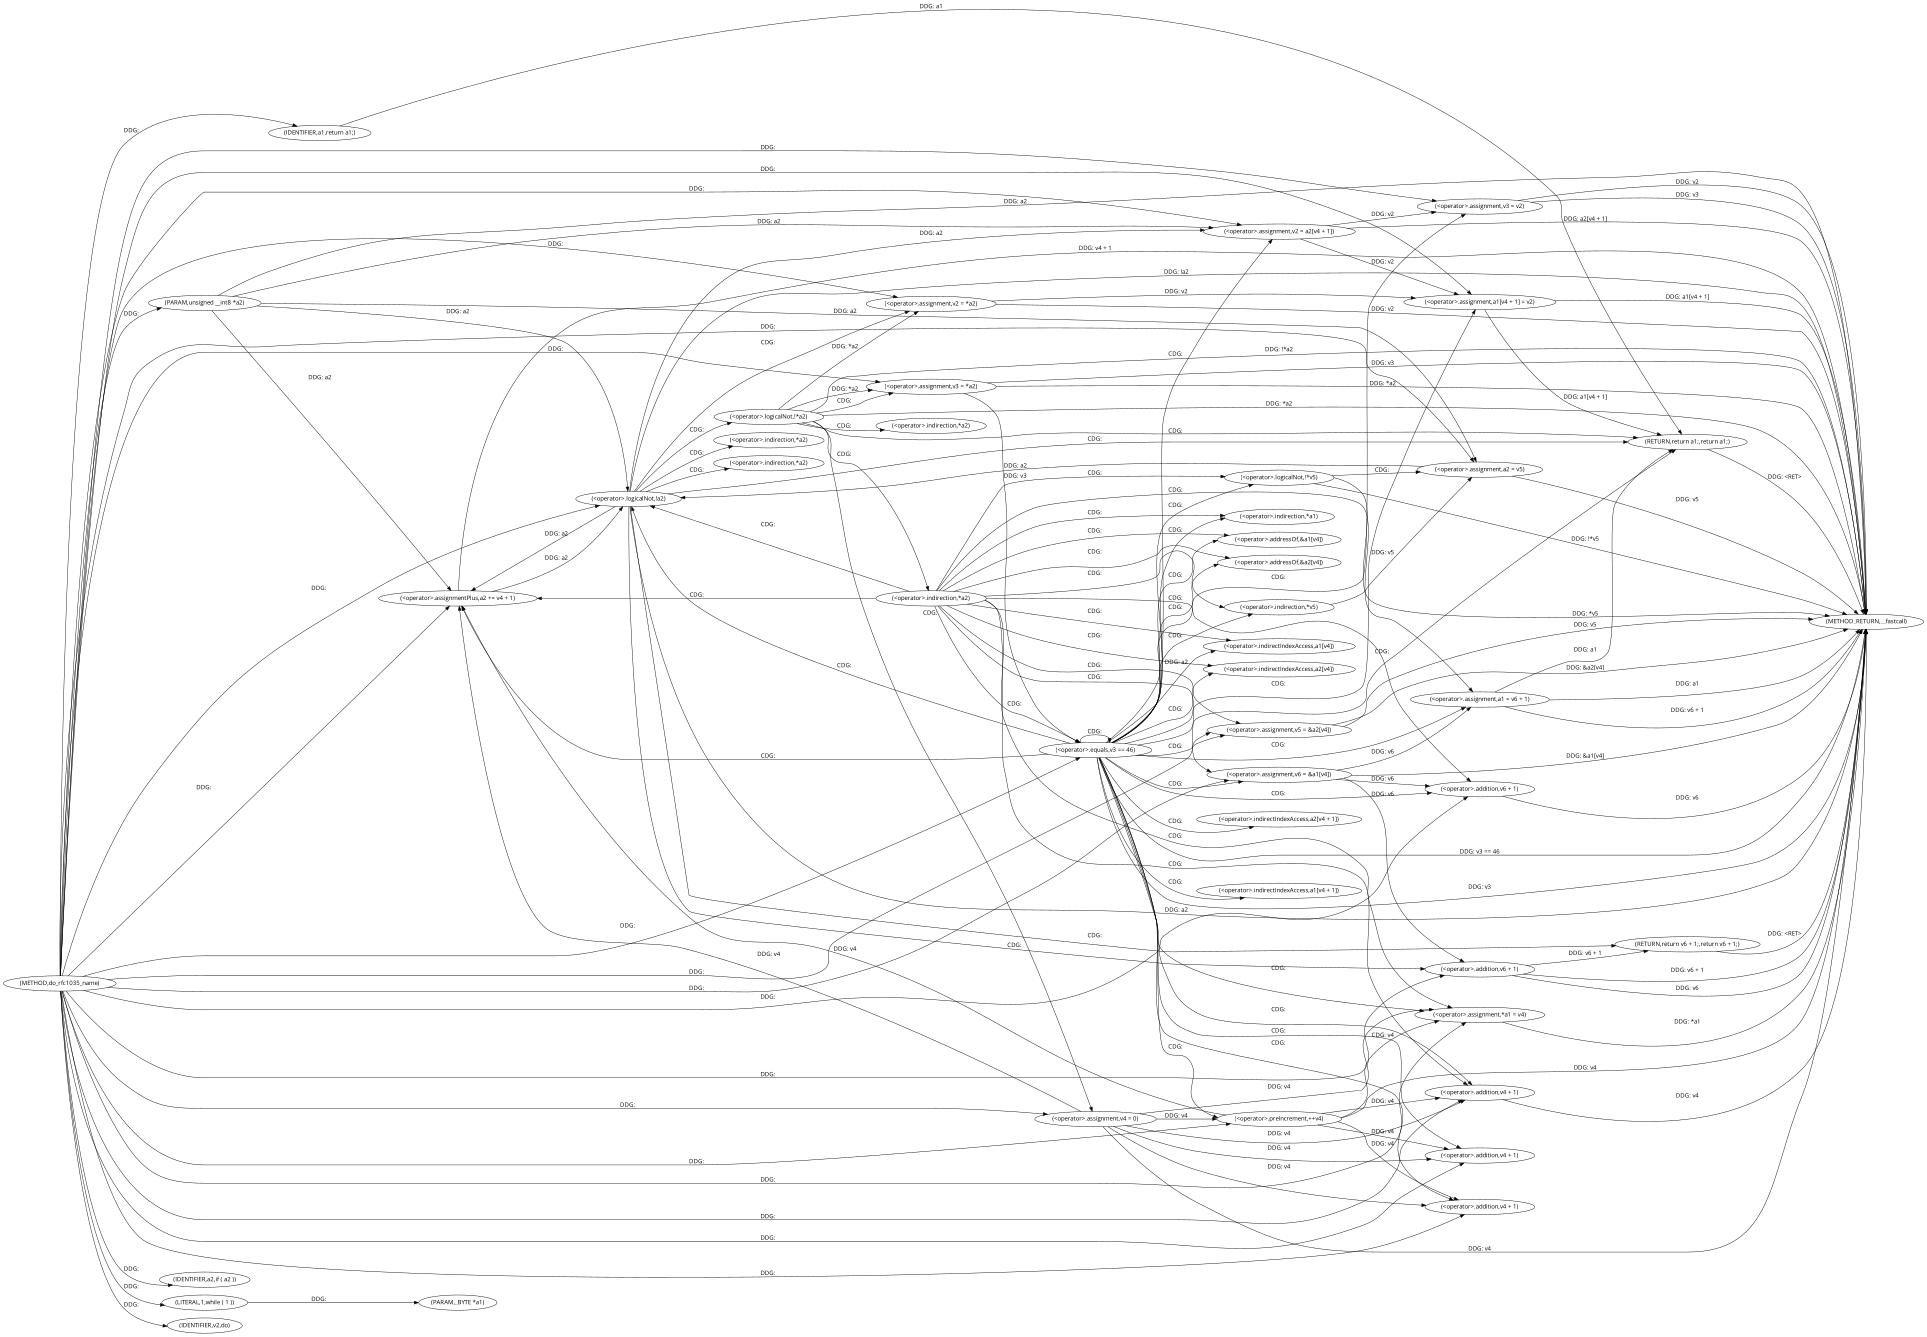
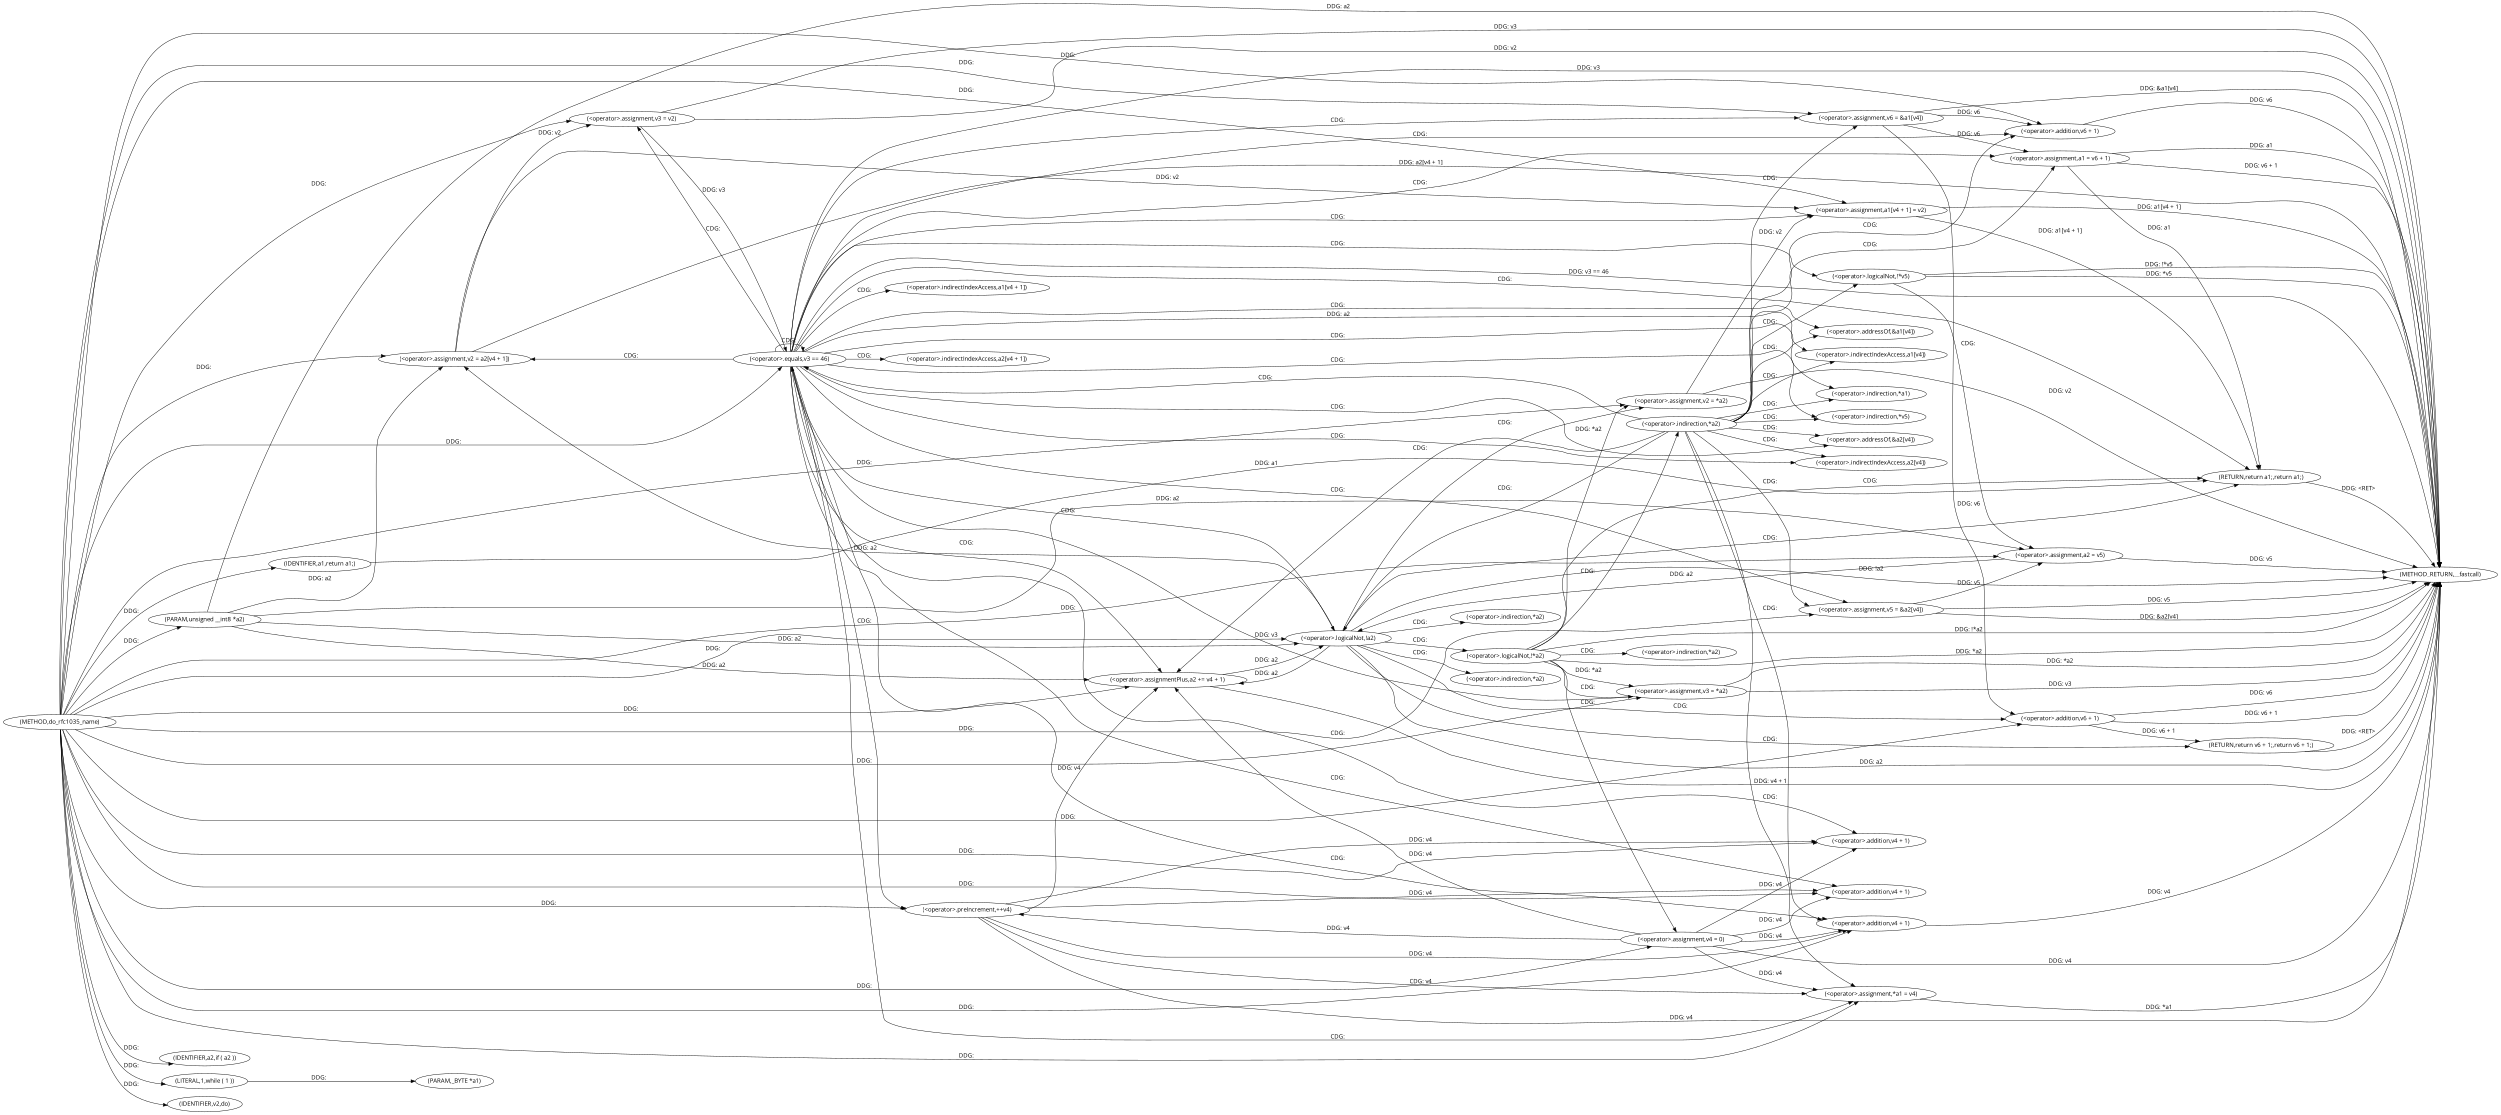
none -> (728, 227)
(1403, 549) -> (1977, 587)
